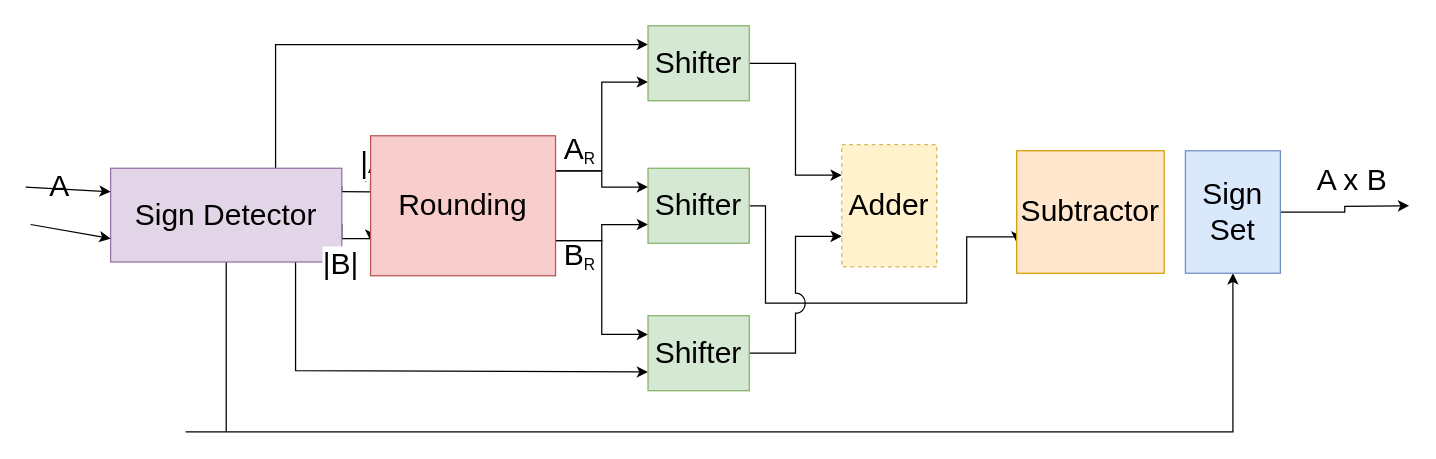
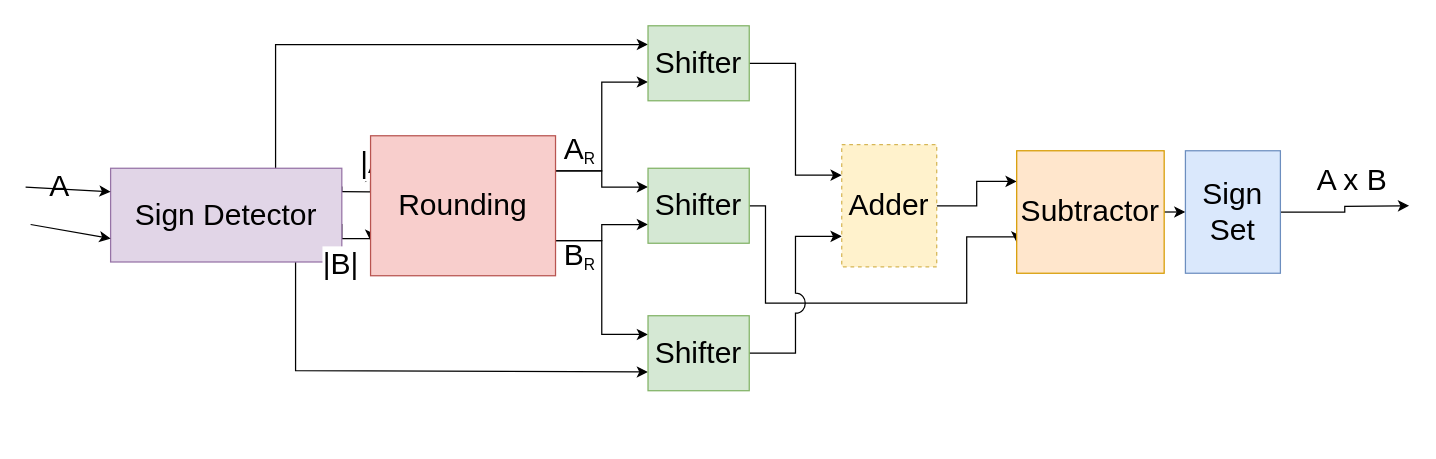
none -> (977, 198)
none -> (1171, 212)
(679, 432) -> none
